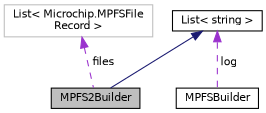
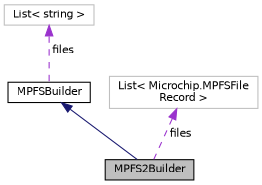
(217, 21) -> (49, 15)
(152, 62) -> (104, 134)
(227, 62) -> (62, 51)
